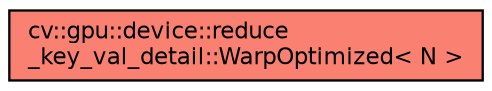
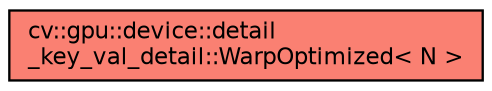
(246, 45) -> (246, 45)
